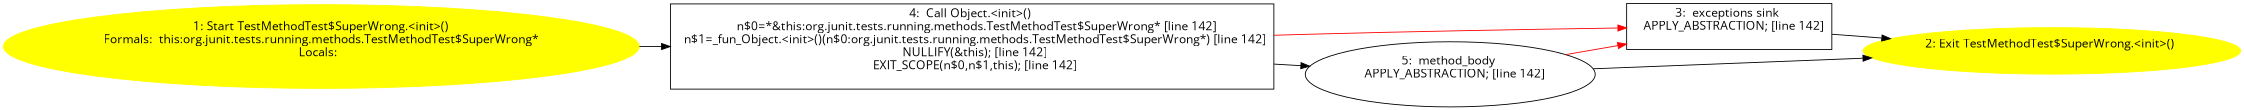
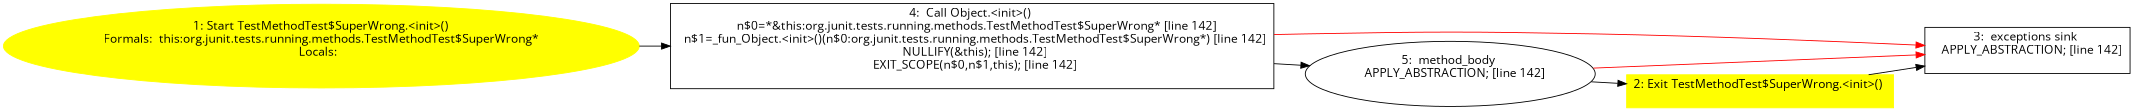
(1857, 36) -> (1892, 71)
(2052, 51) -> (1760, 91)
